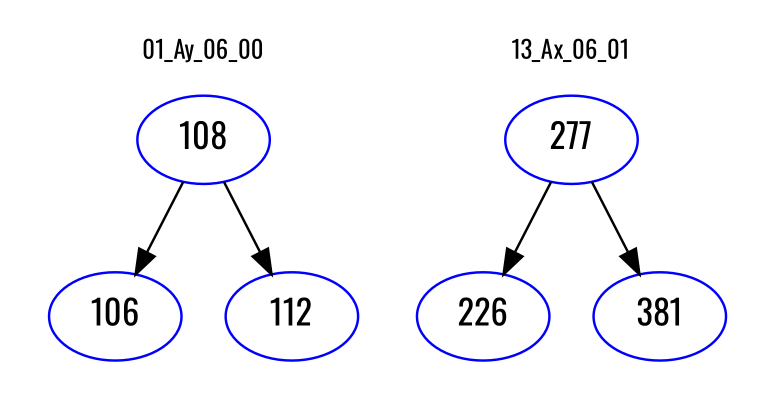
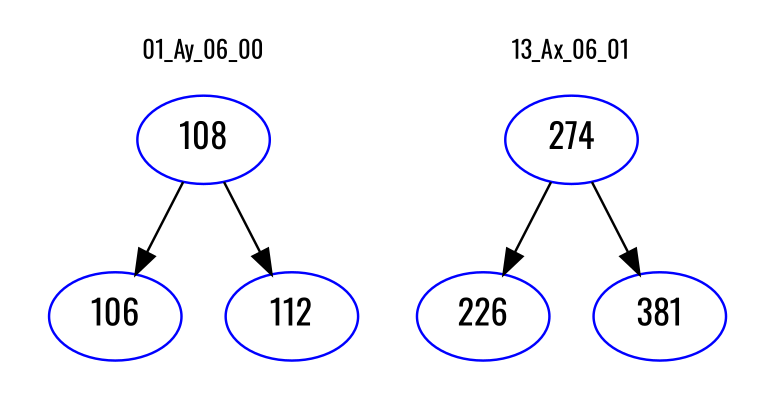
(571, 140) -> (571, 140)
